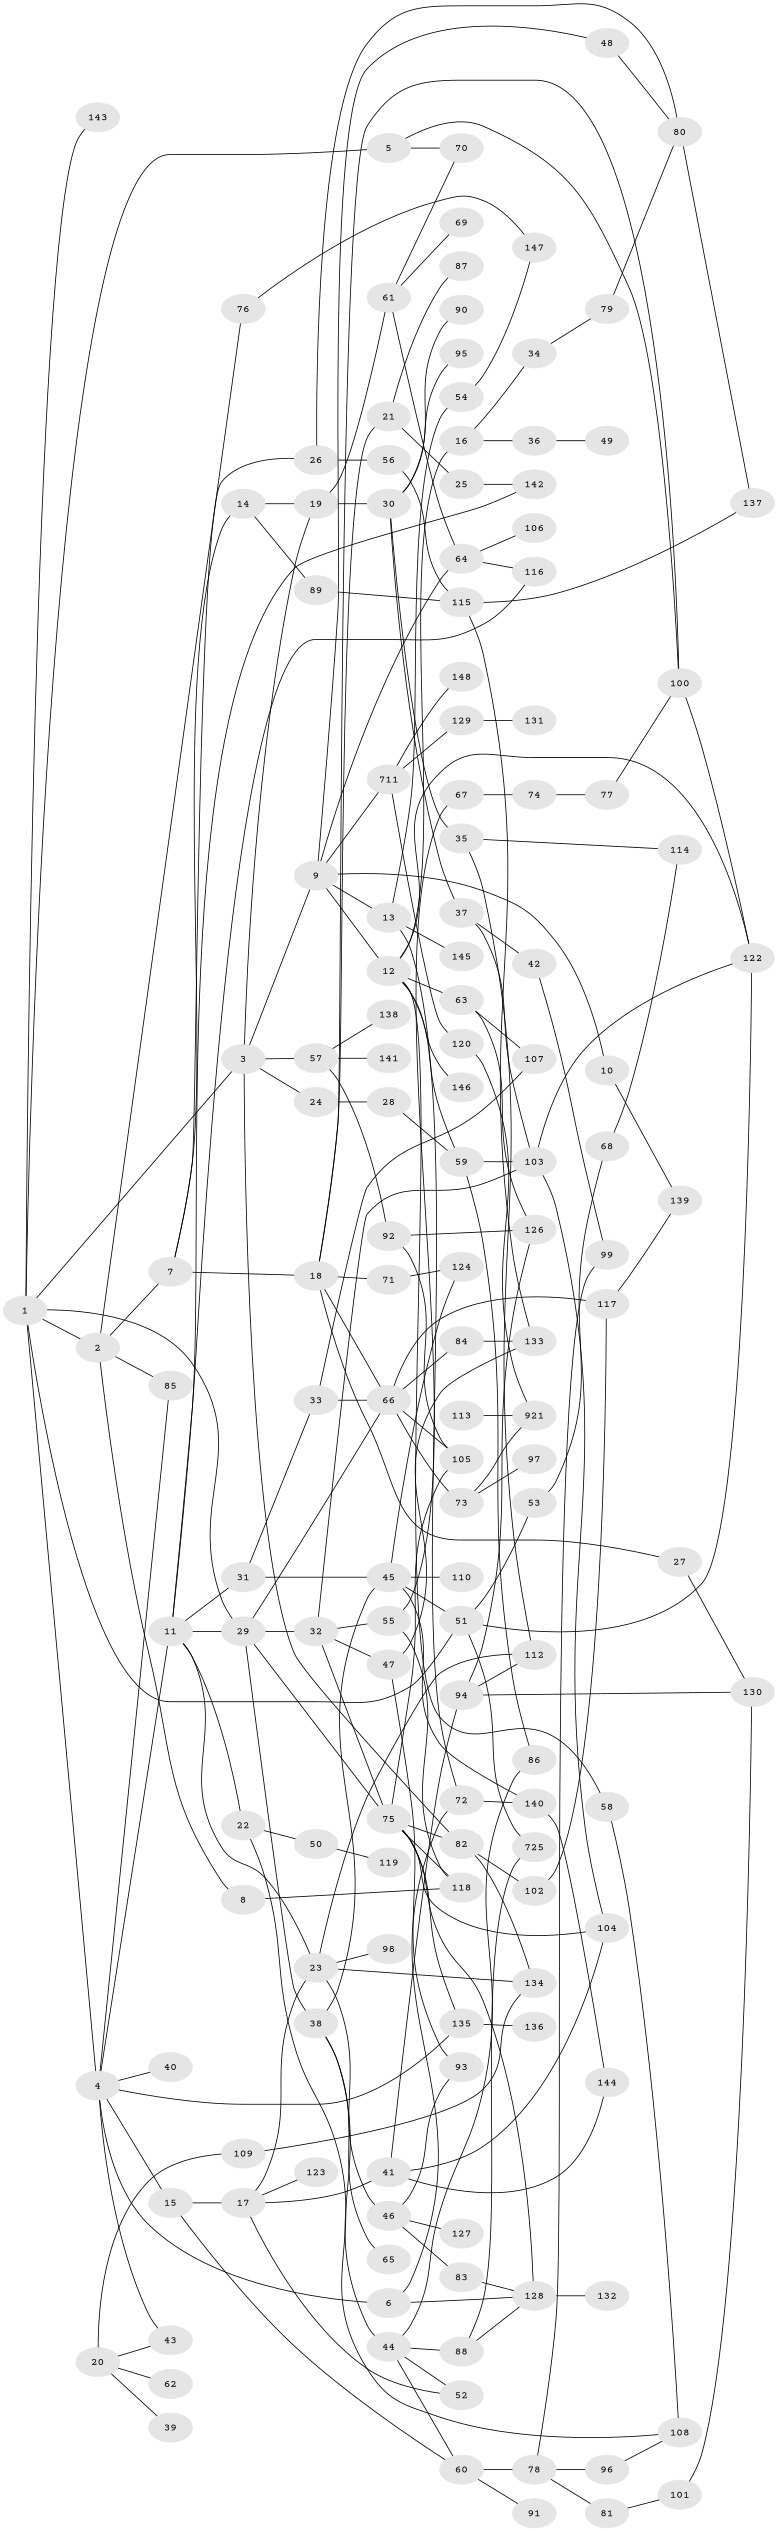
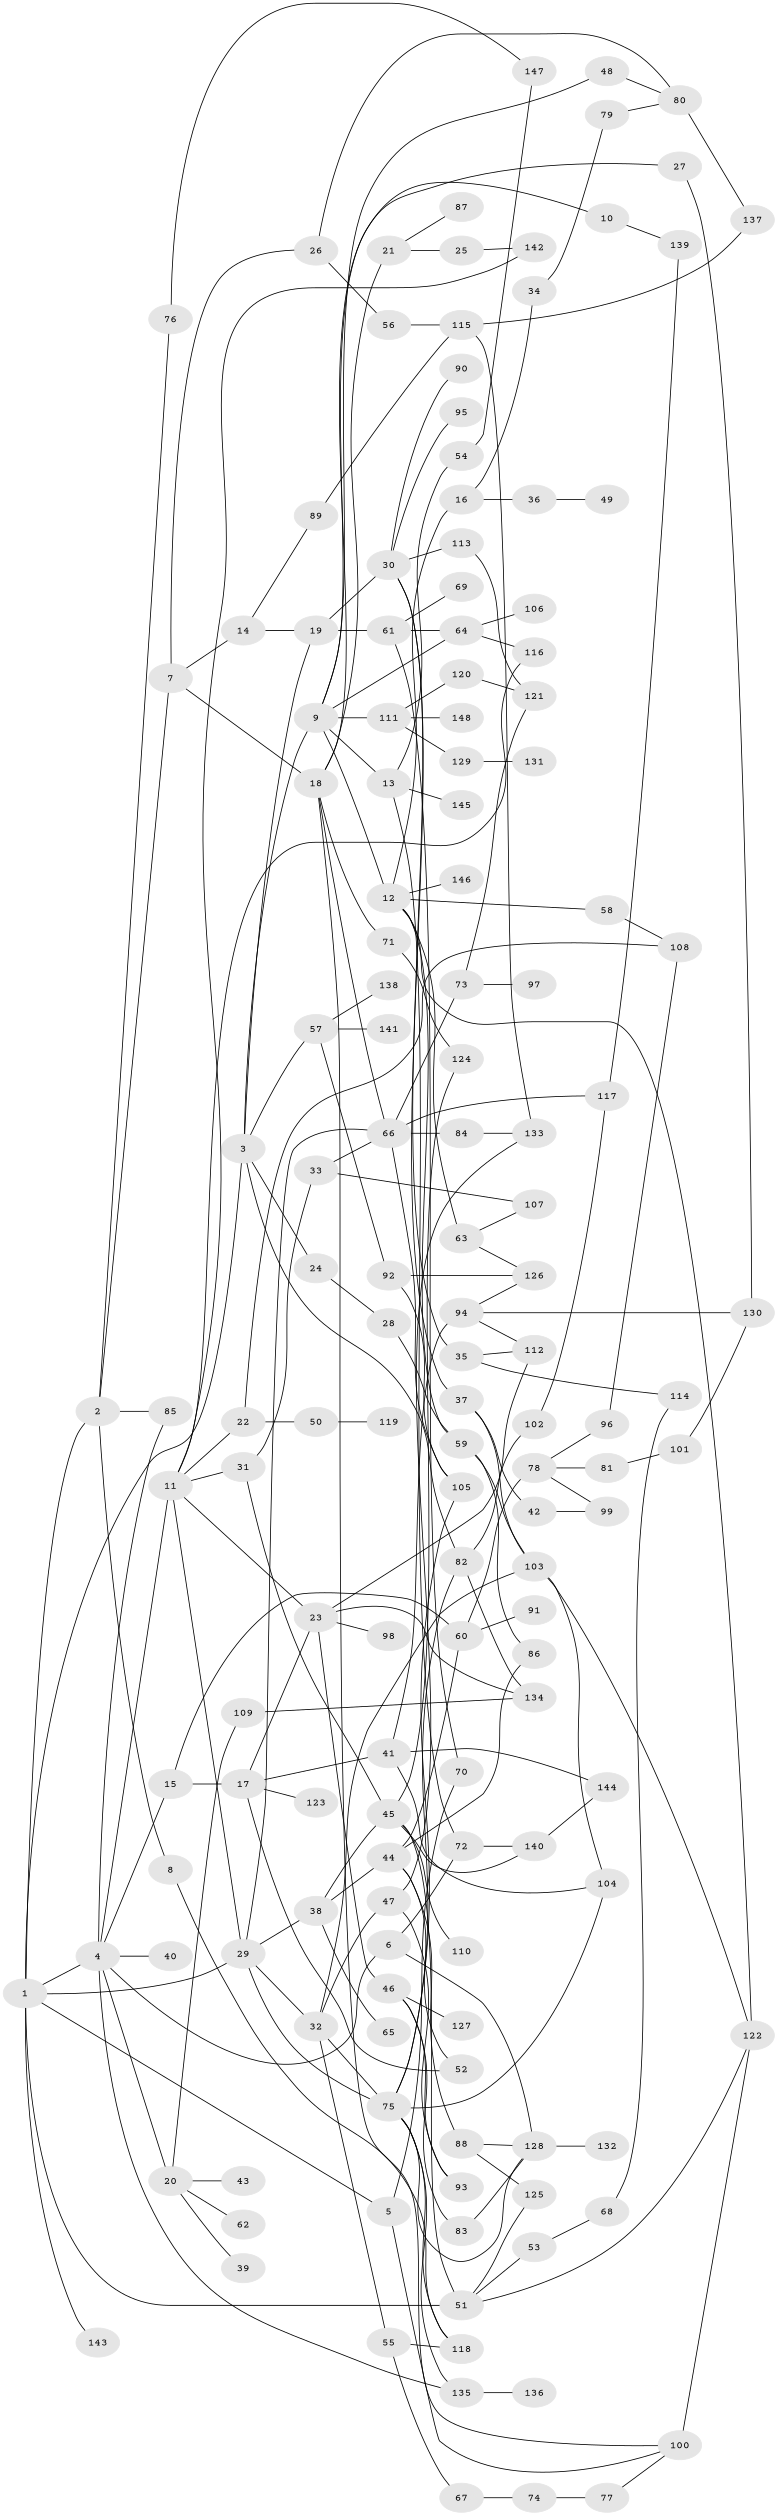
none -> (433, 552)
(389, 779) -> (389, 718)
(534, 1416) -> (534, 696)
(534, 1847) -> (534, 2195)
(117, 2218) -> (134, 2069)
